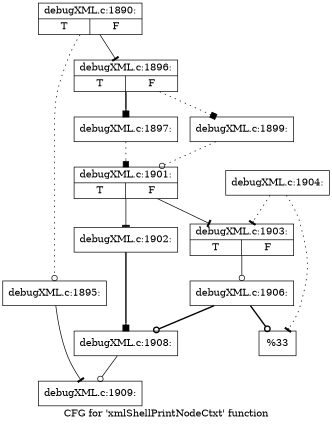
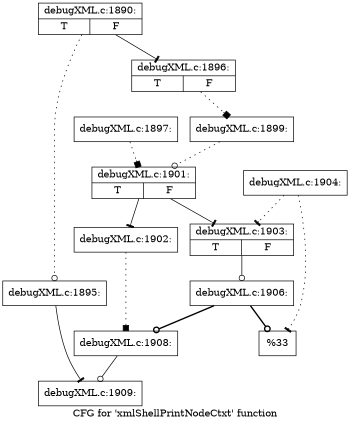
(126, 101) -> none
(126, 288) -> (126, 288)
